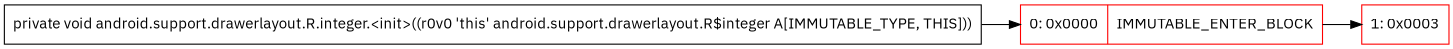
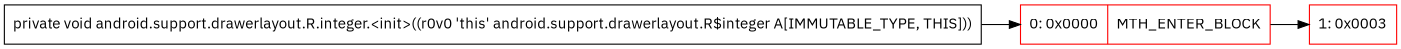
(1215, 24) -> (1189, 24)
